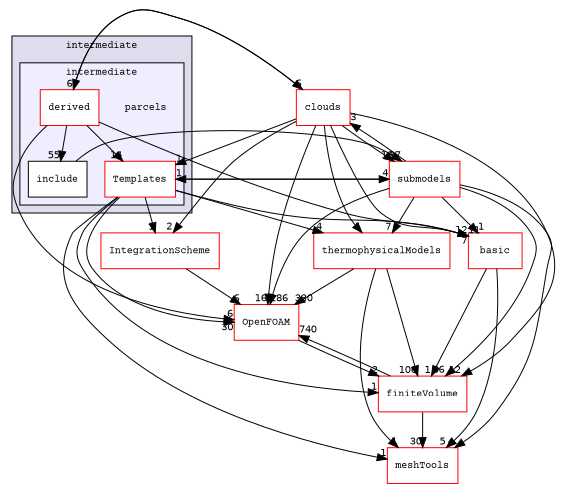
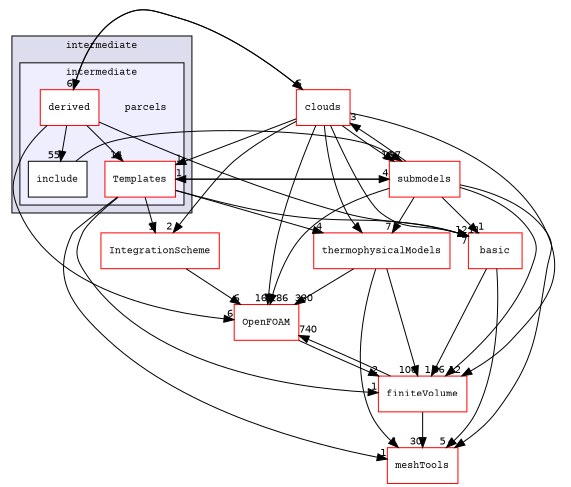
(102, 279) -> none
